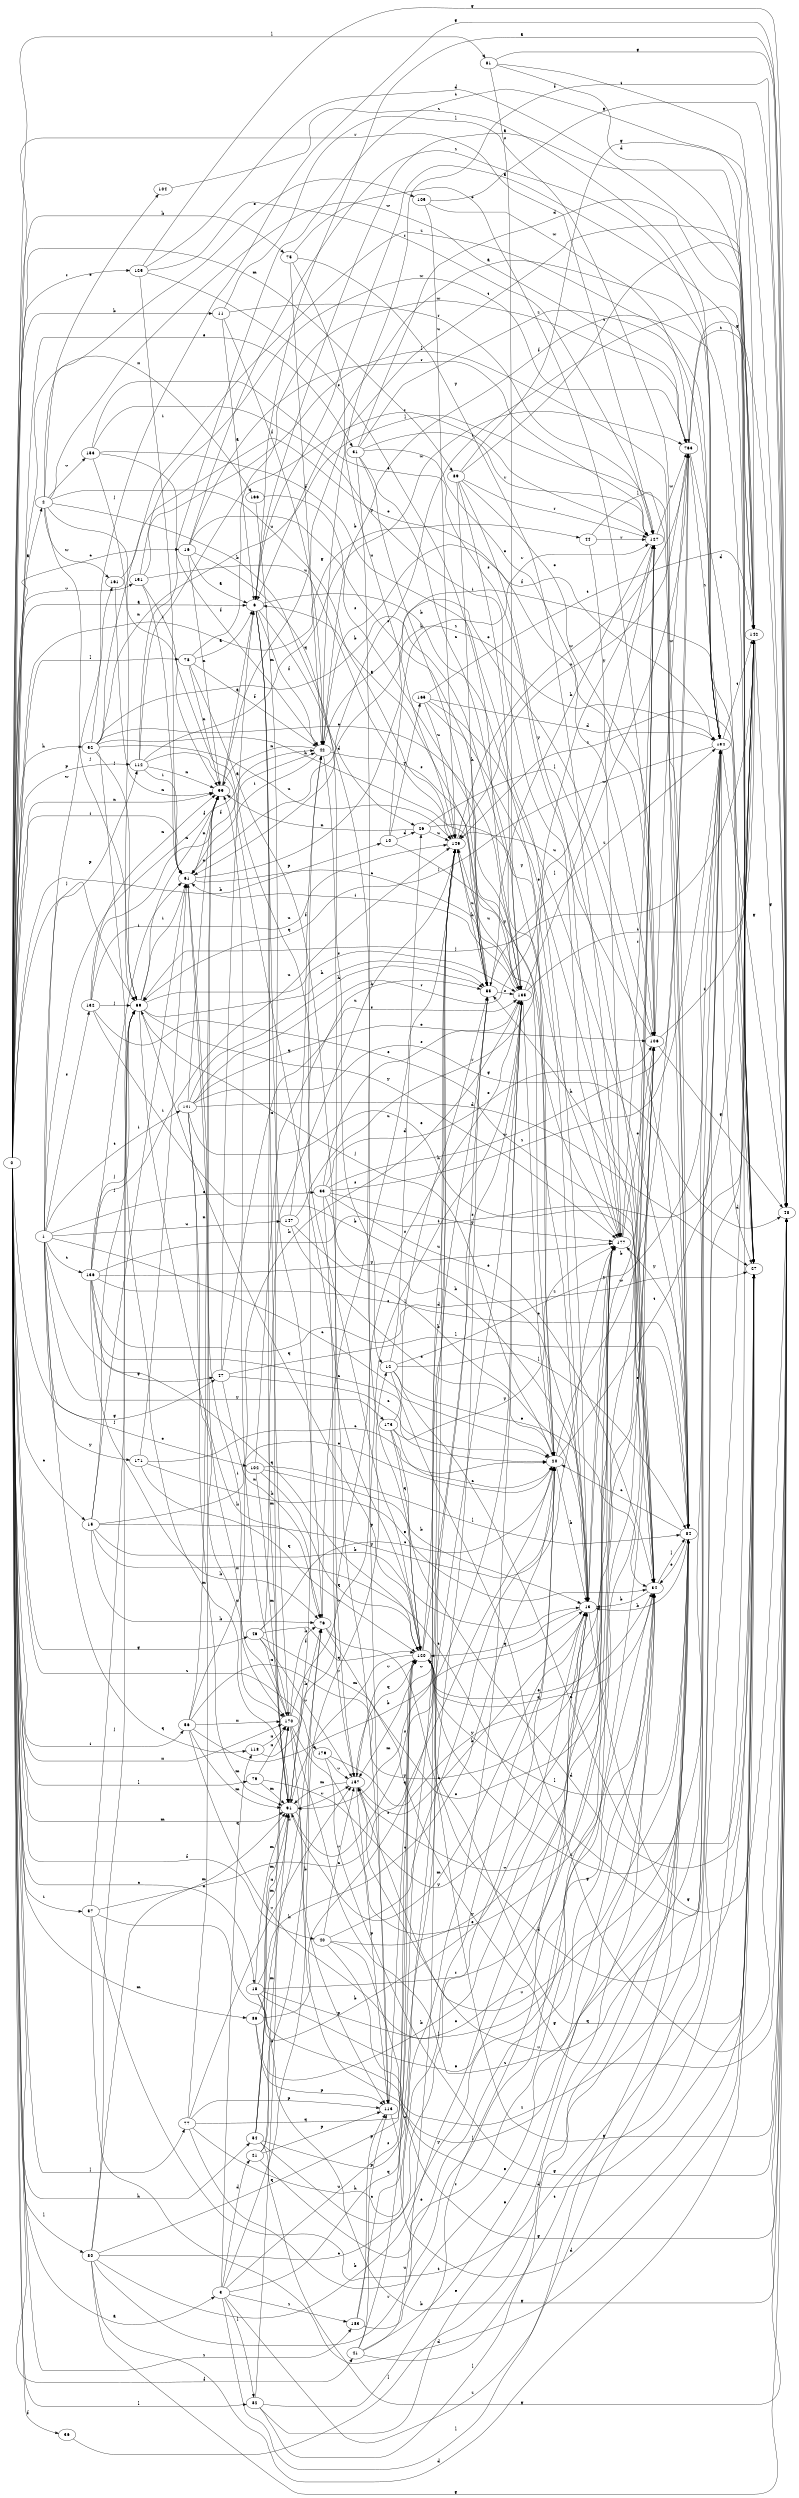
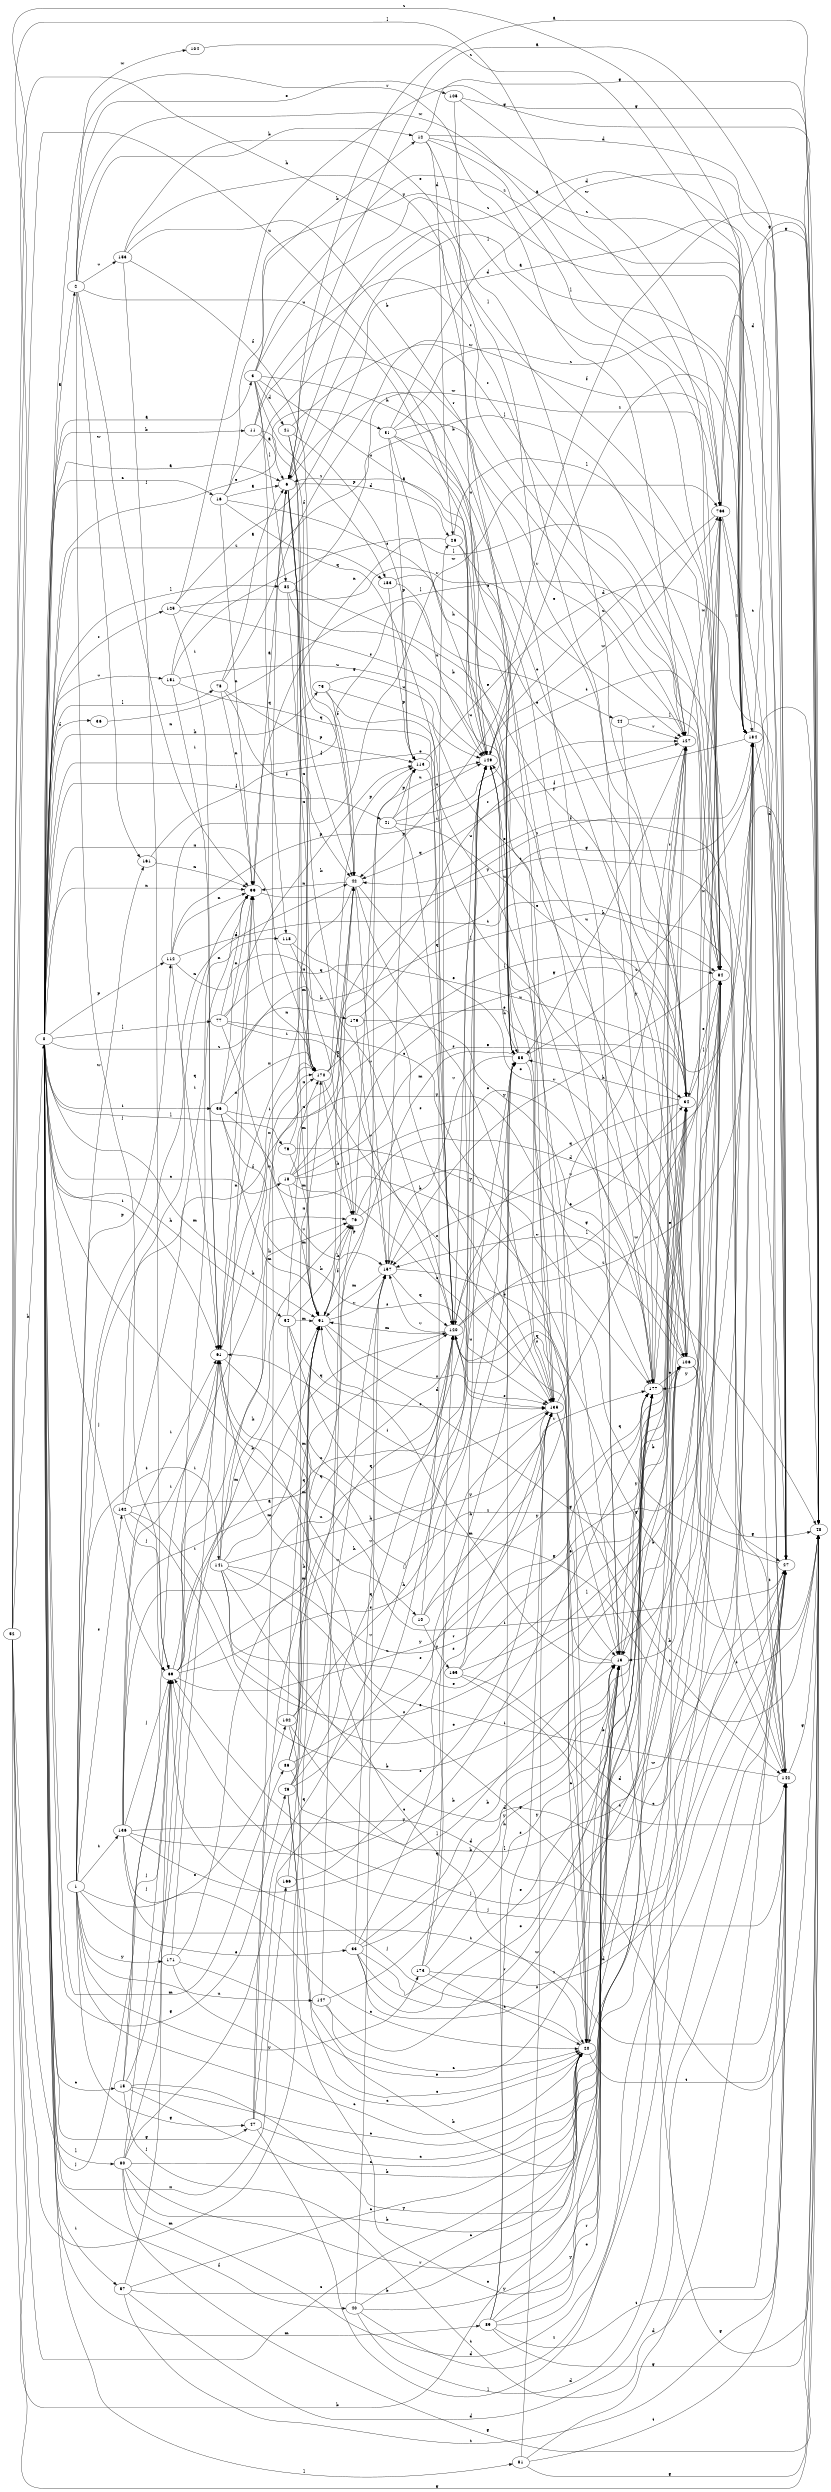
(91, 274) -> (123, 63)
(15, 931) -> (28, 1338)
